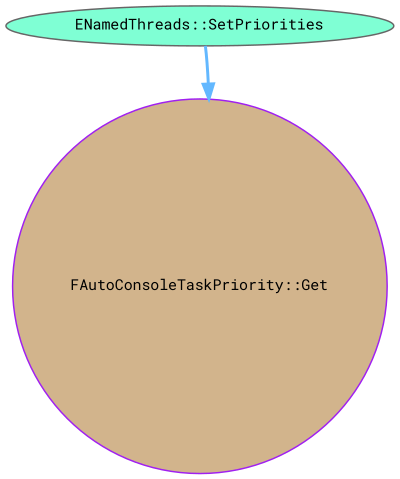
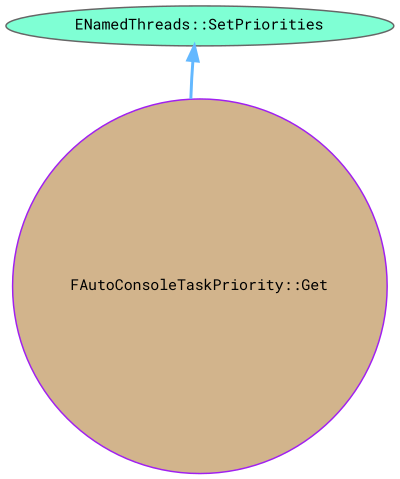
(207, 65) -> (192, 80)
